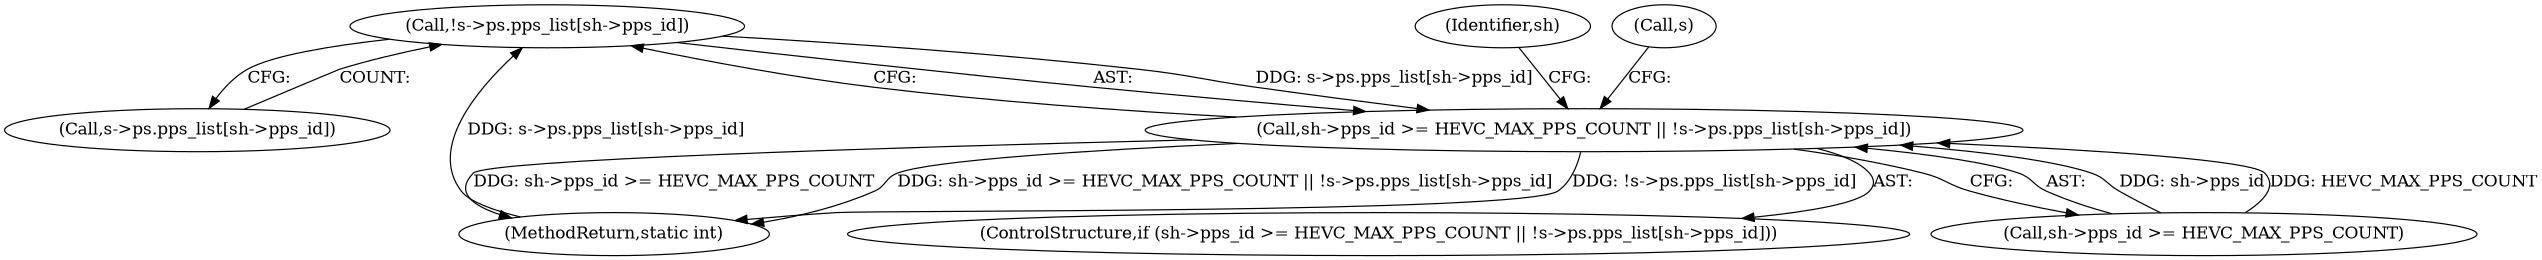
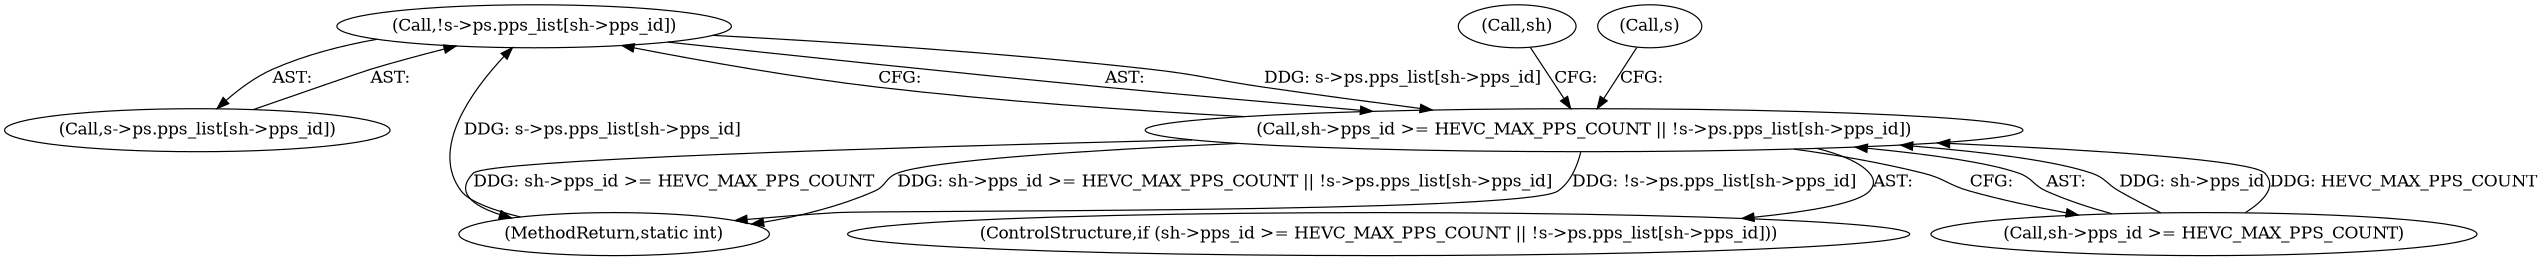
(1503, 26) -> (1517, 26)
(272, 78) -> (295, 78)
(378, 78) -> (393, 78)
